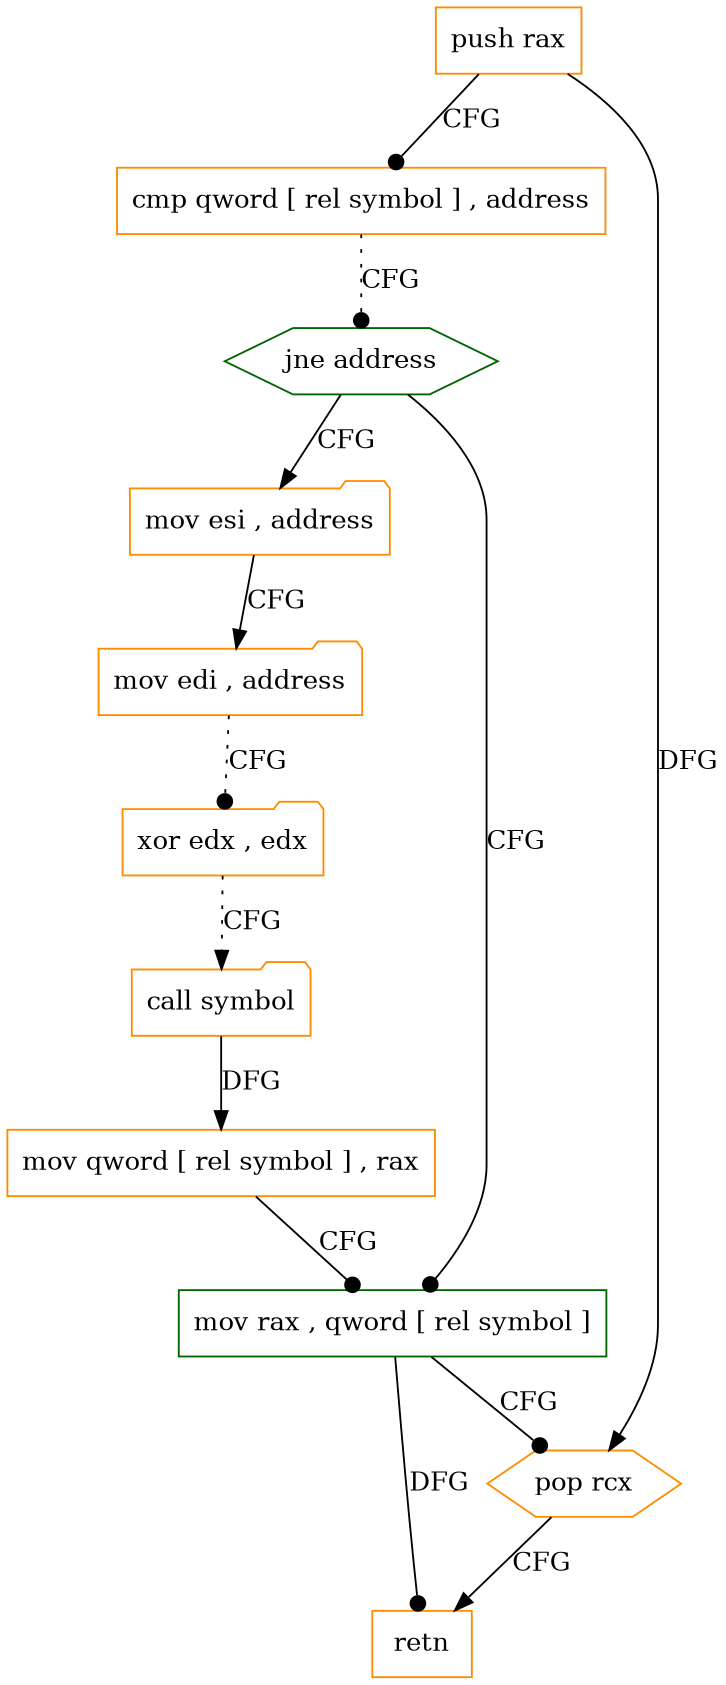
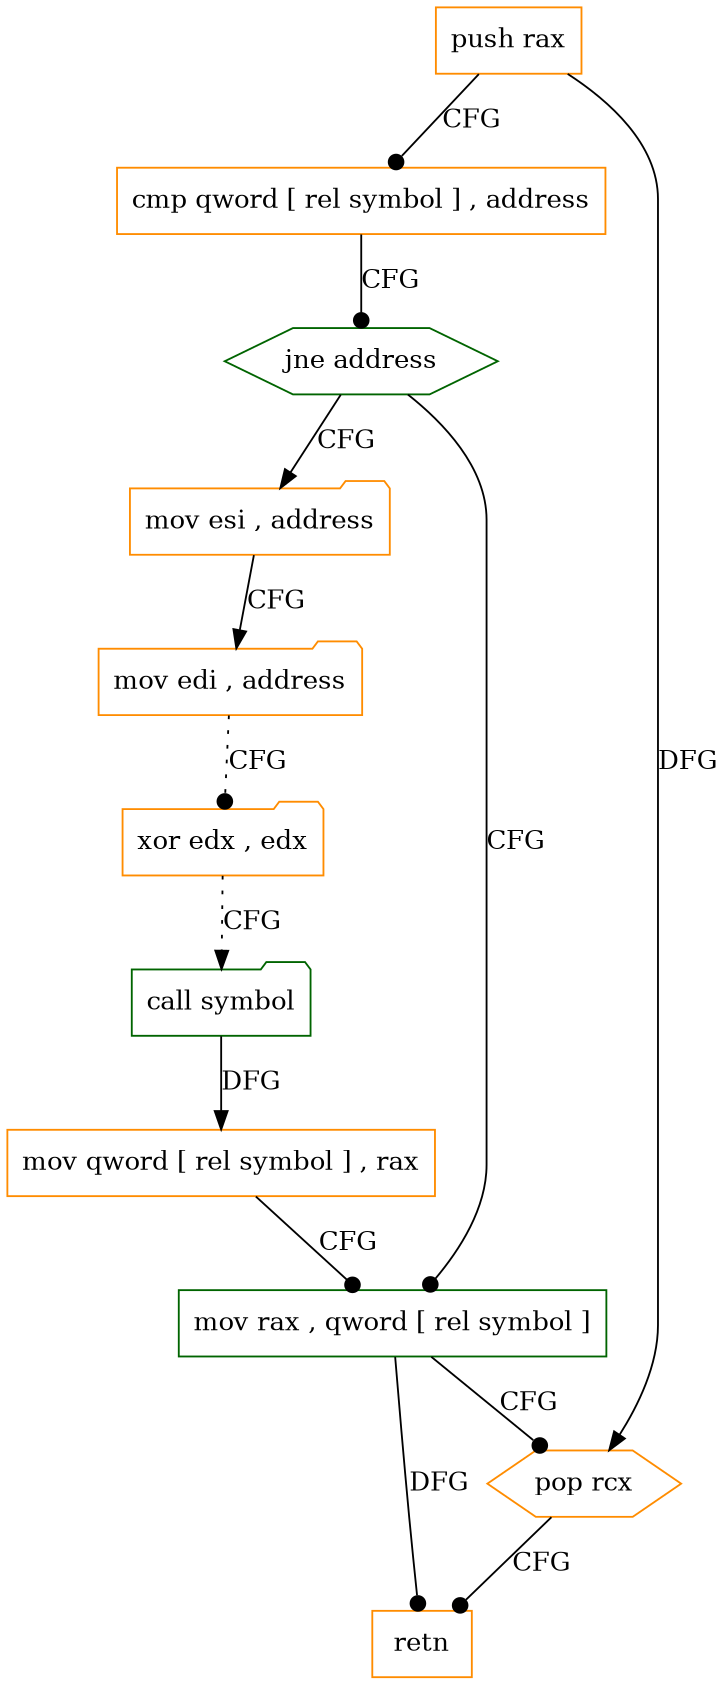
(361, 274) -> (361, 274)
(221, 1003) -> (221, 1003)
(510, 1557) -> (509, 1559)
